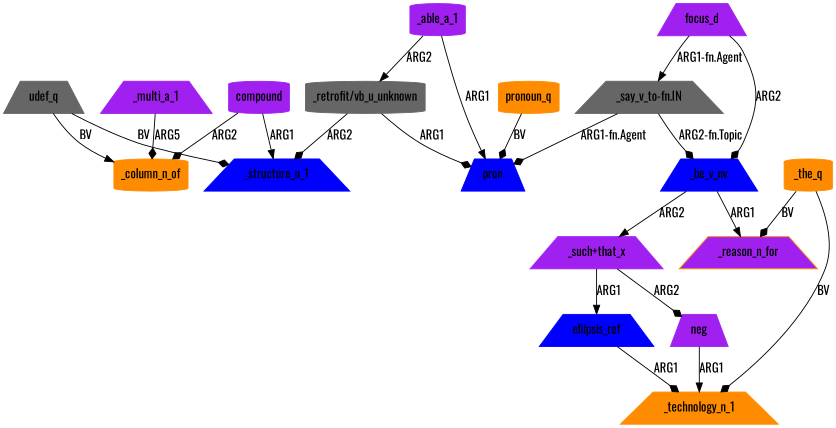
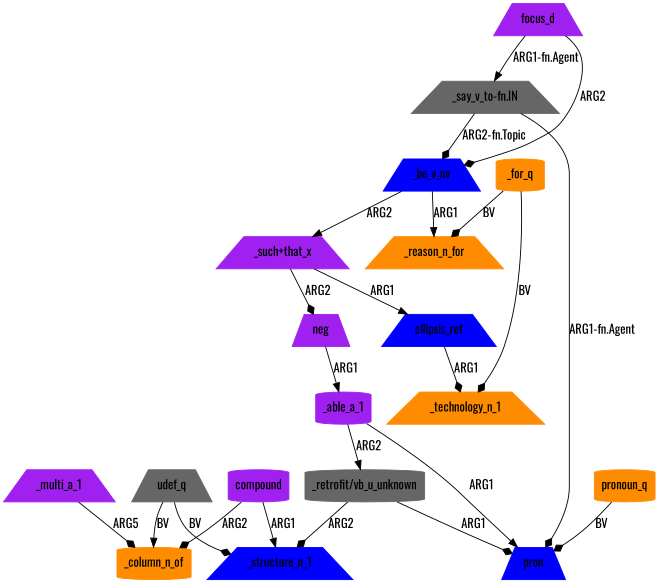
(808, 175) -> (520, 175)
(748, 253) -> (434, 253)
(699, 365) -> (331, 365)
